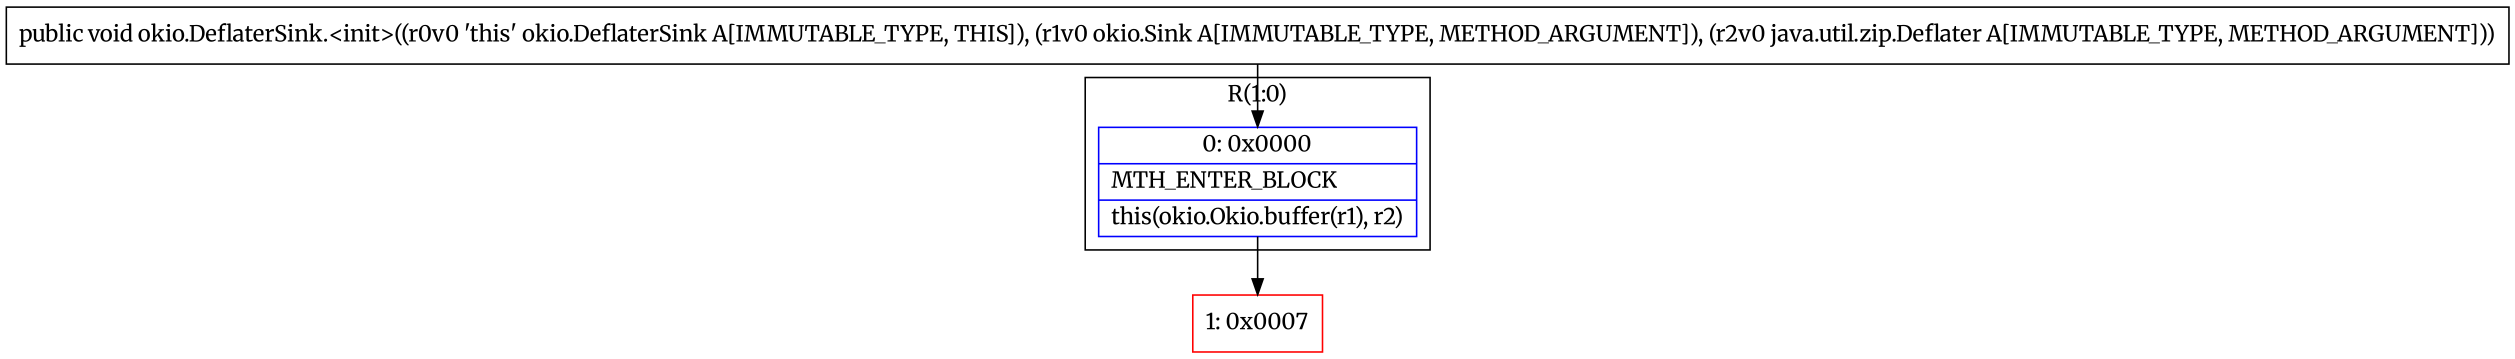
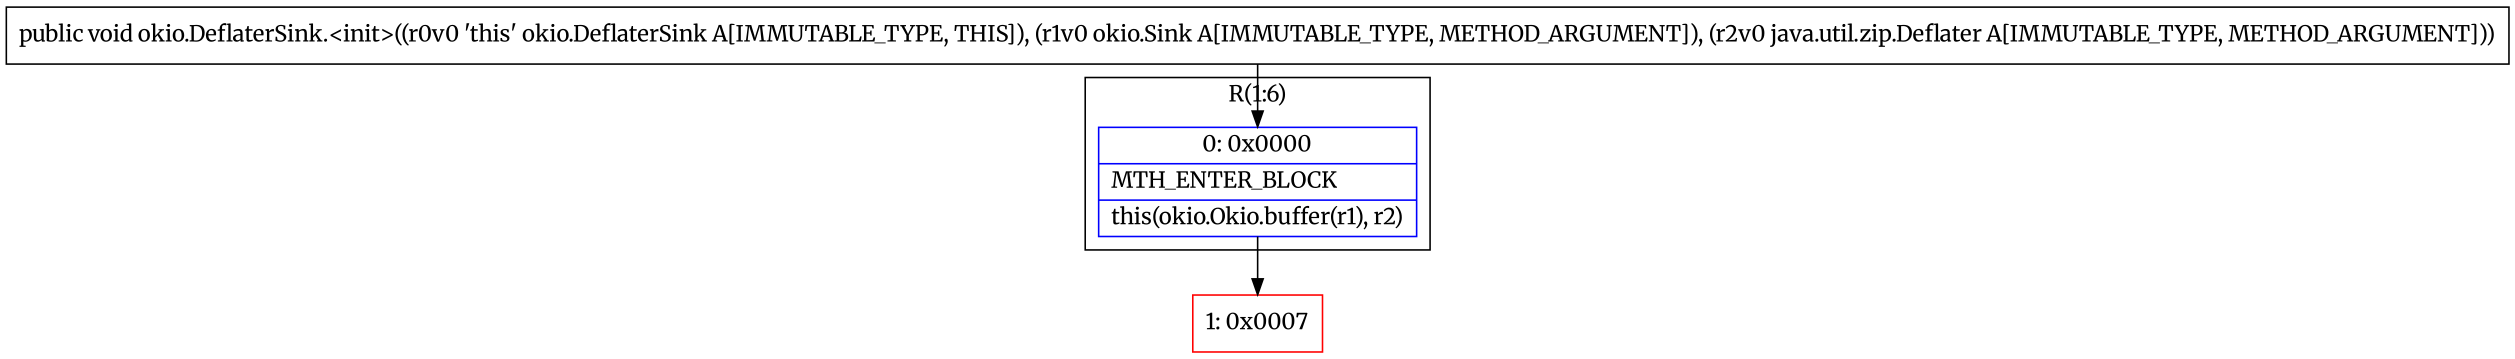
(1258, 96) -> (1258, 96)
